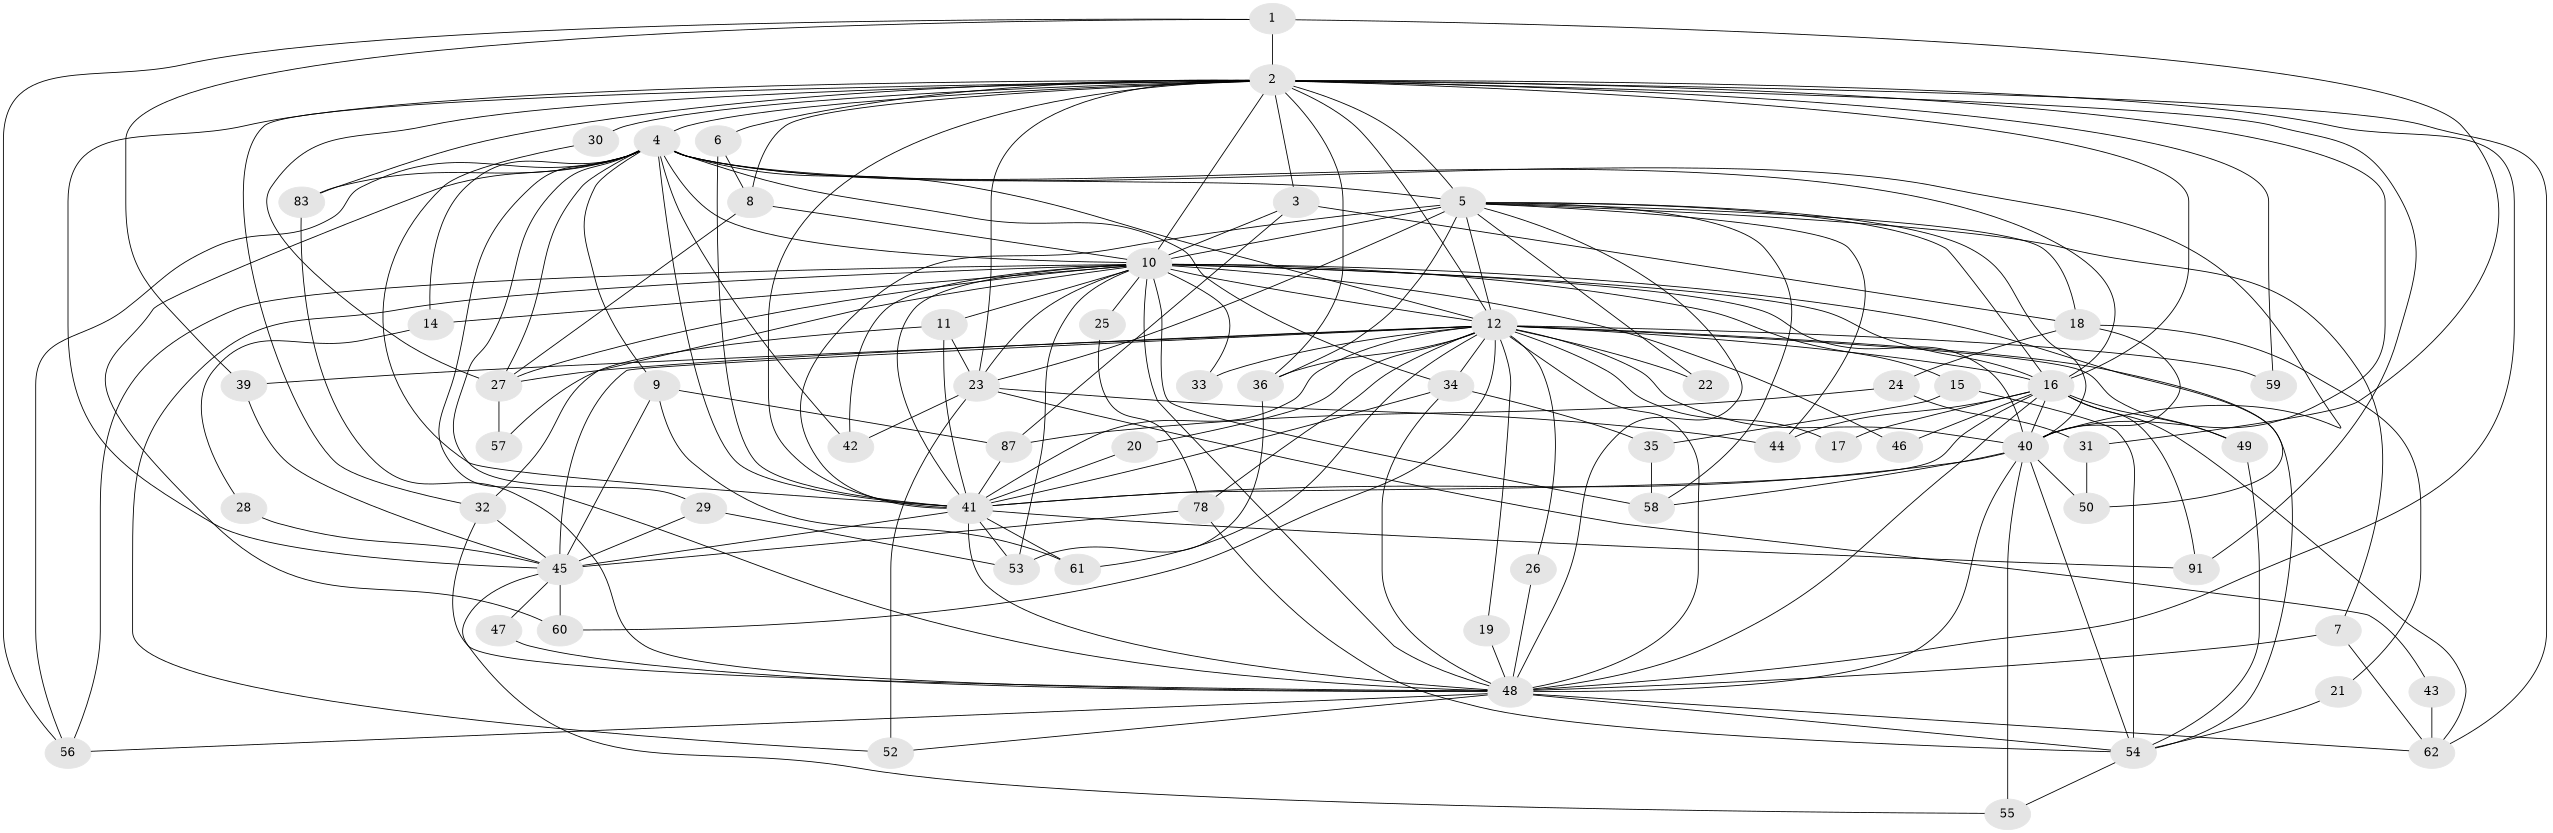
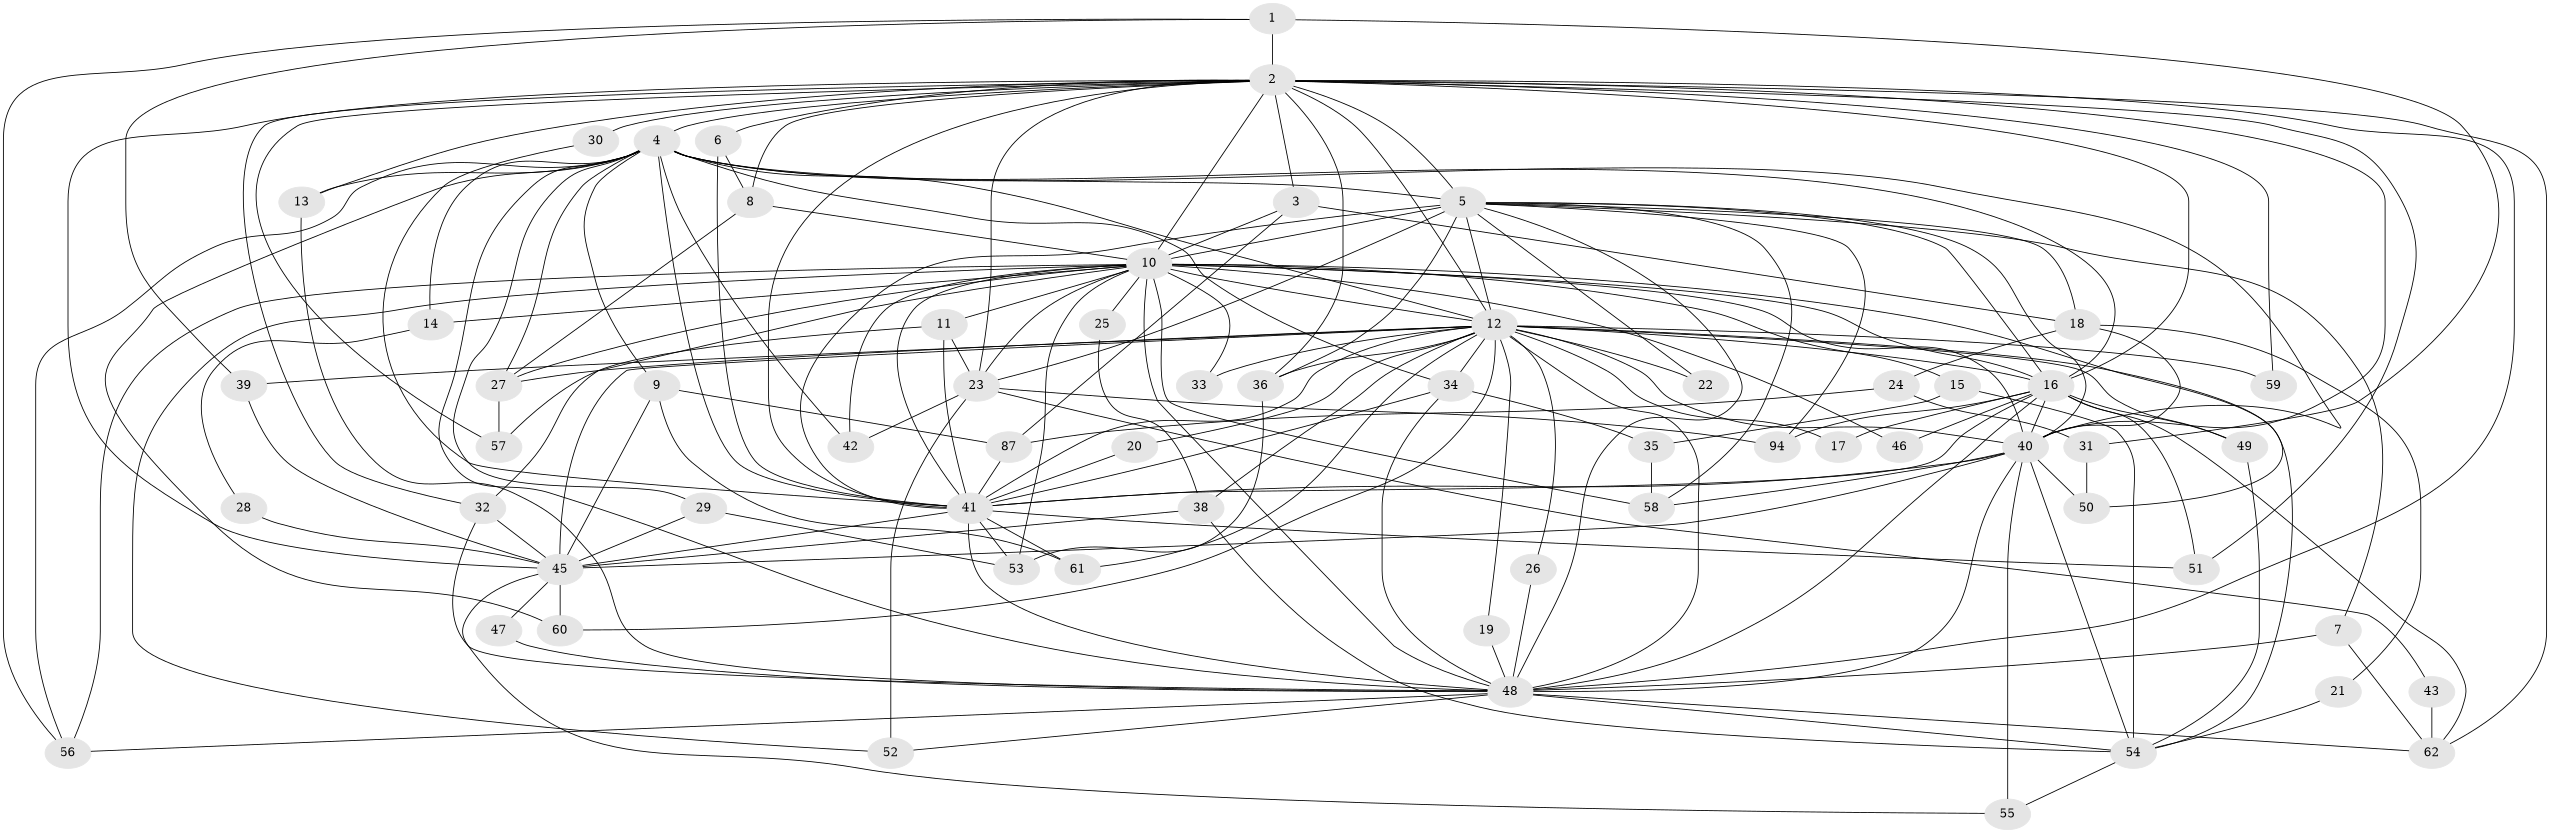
(601, 105) -> (421, 110)
(302, 202) -> (302, 202)
(879, 250) -> none
(1777, 447) -> (1777, 447)
(1201, 508) -> (1201, 508)
none -> (1334, 540)
(2196, 570) -> (2196, 570)
